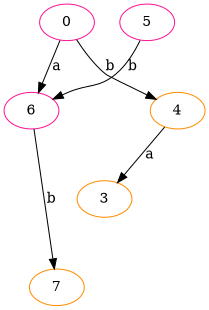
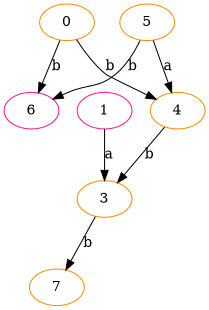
(67, 22) -> (67, 22)
(147, 22) -> (147, 22)
none -> (161, 62)
(57, 67) -> (57, 67)
none -> (105, 111)
(150, 155) -> (150, 155)
(43, 194) -> (83, 239)
